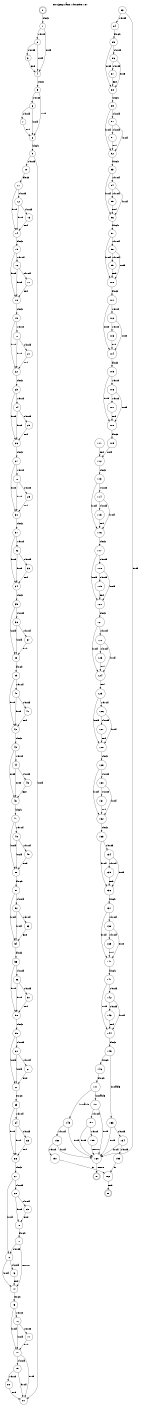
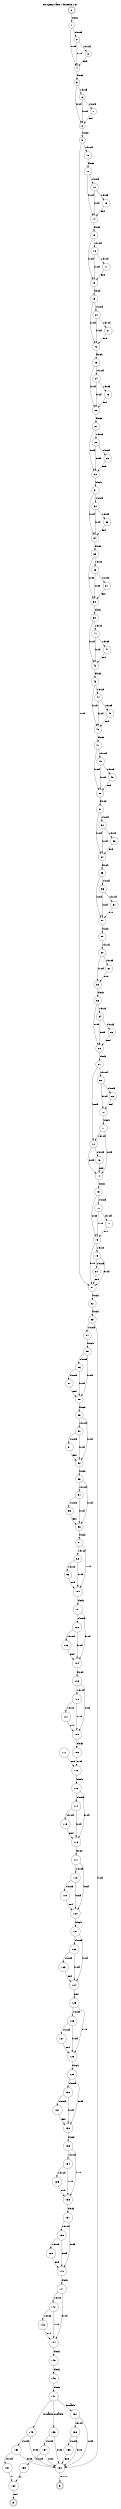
(10, 1059) -> none
(111, 1086) -> (54, 2413)
(96, 1150) -> (67, 2459)
(26, 1265) -> (109, 1152)
none -> (92, 1304)
